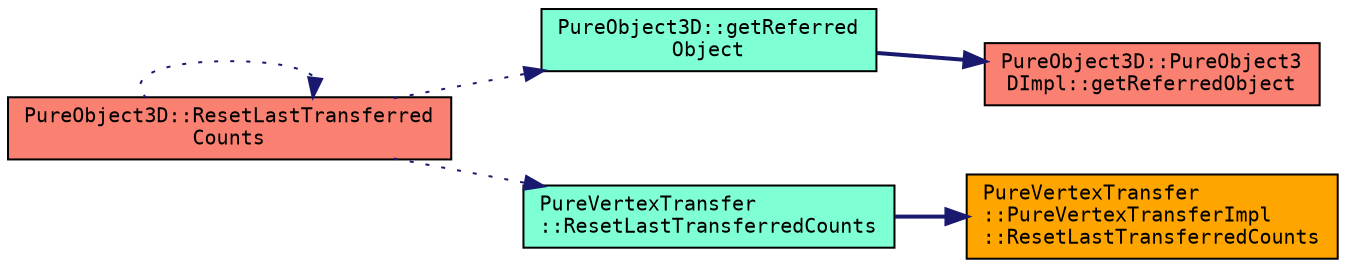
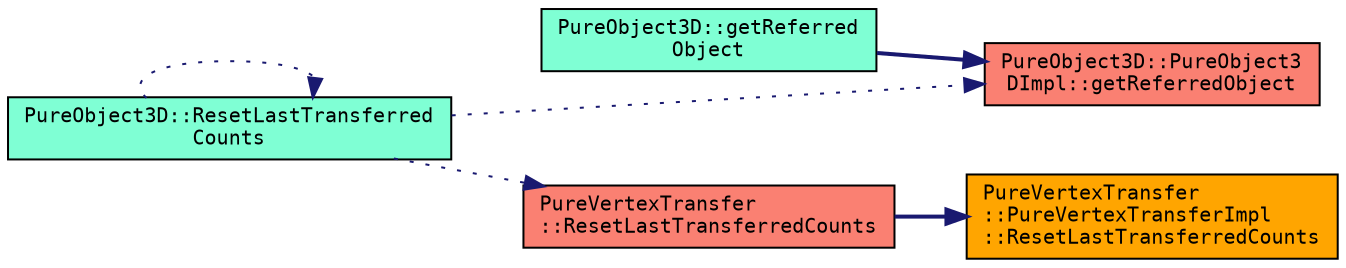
(459, 86) -> (708, 100)
(230, 128) -> (230, 128)
(709, 217) -> (709, 217)
